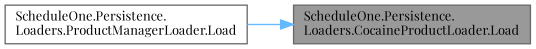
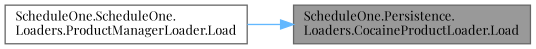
(126, 24) -> (126, 24)
